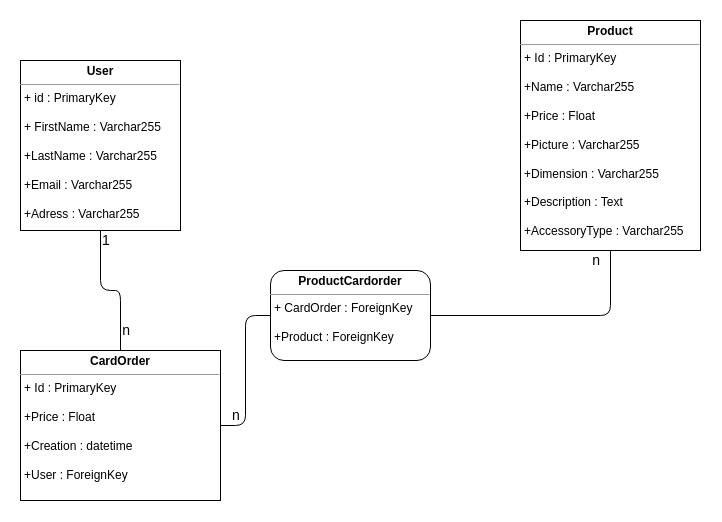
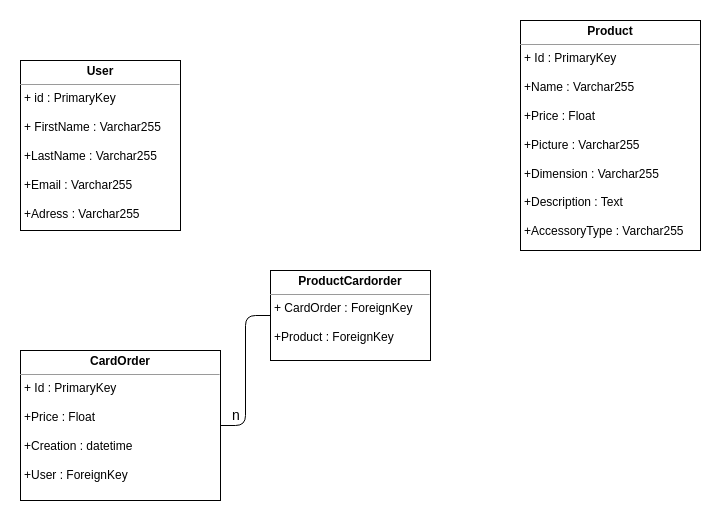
(113, 291) -> none
(351, 316) -> (351, 316)
(548, 316) -> none
